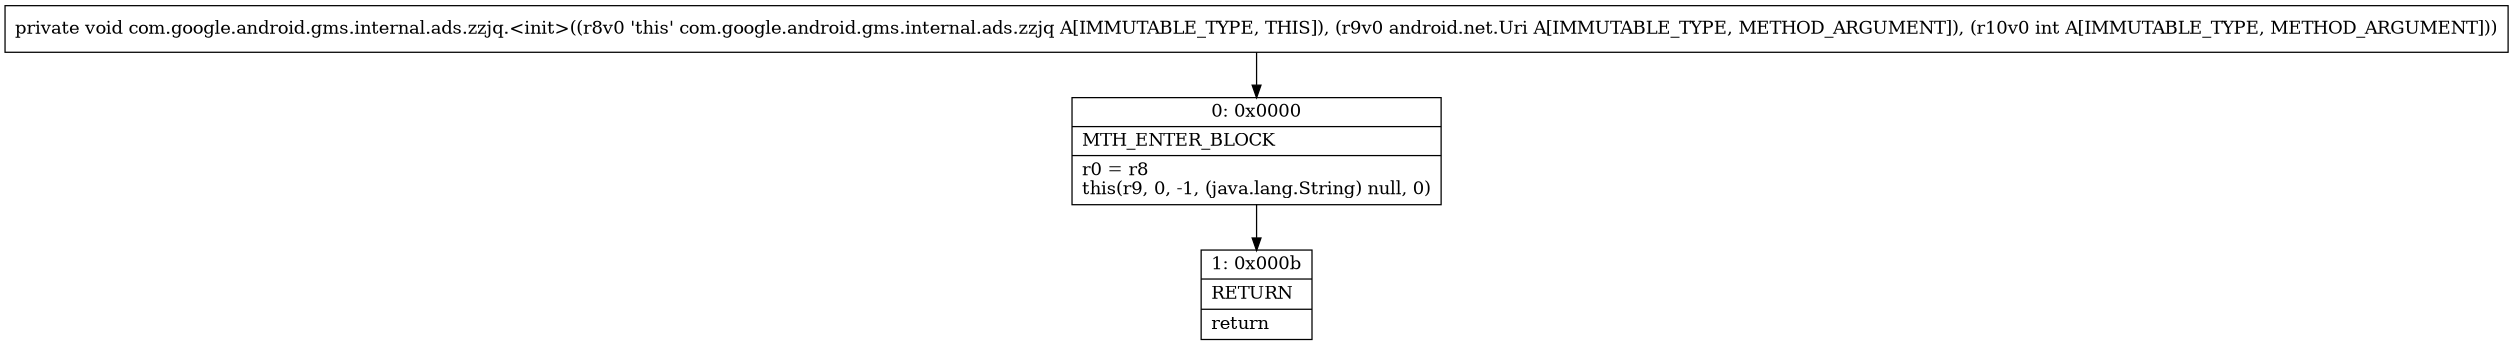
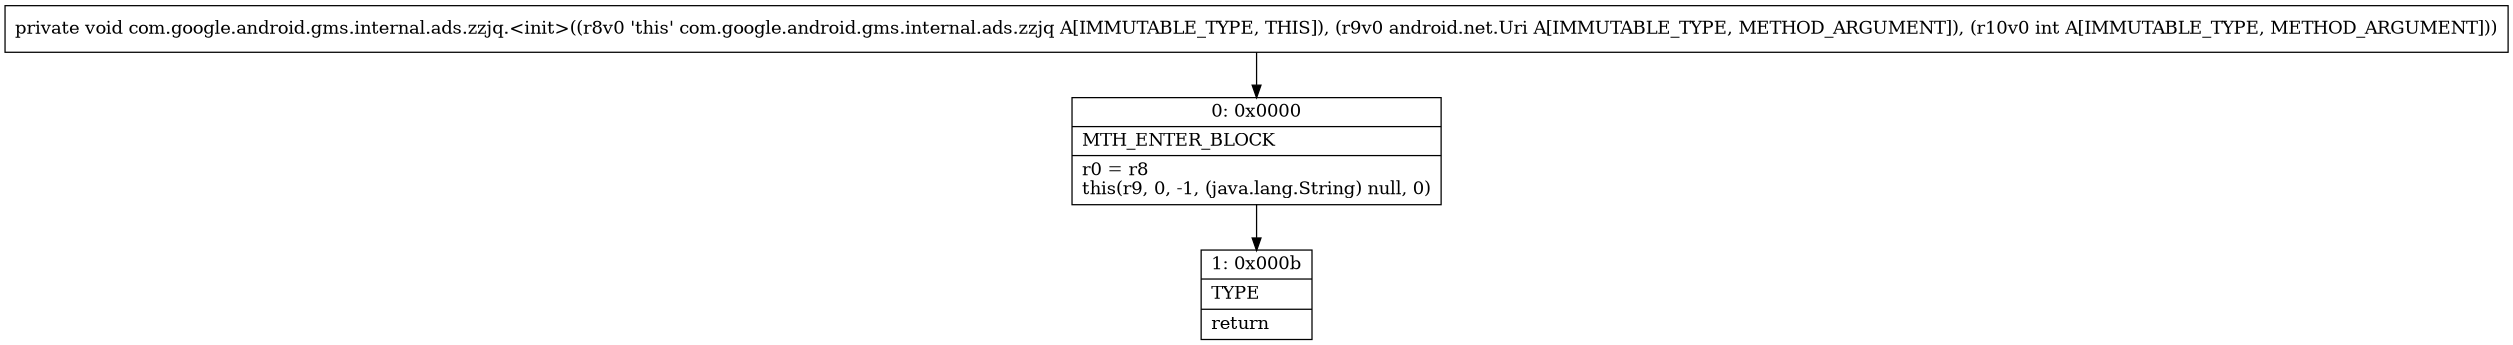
(1252, 294) -> (1236, 294)
